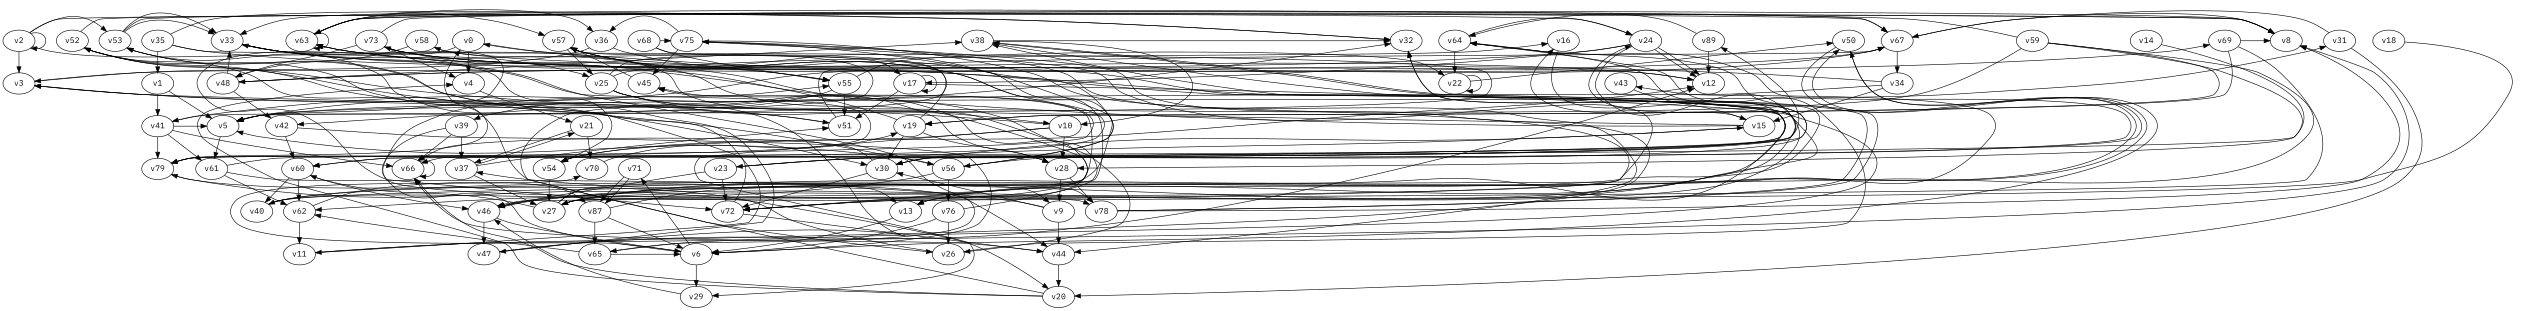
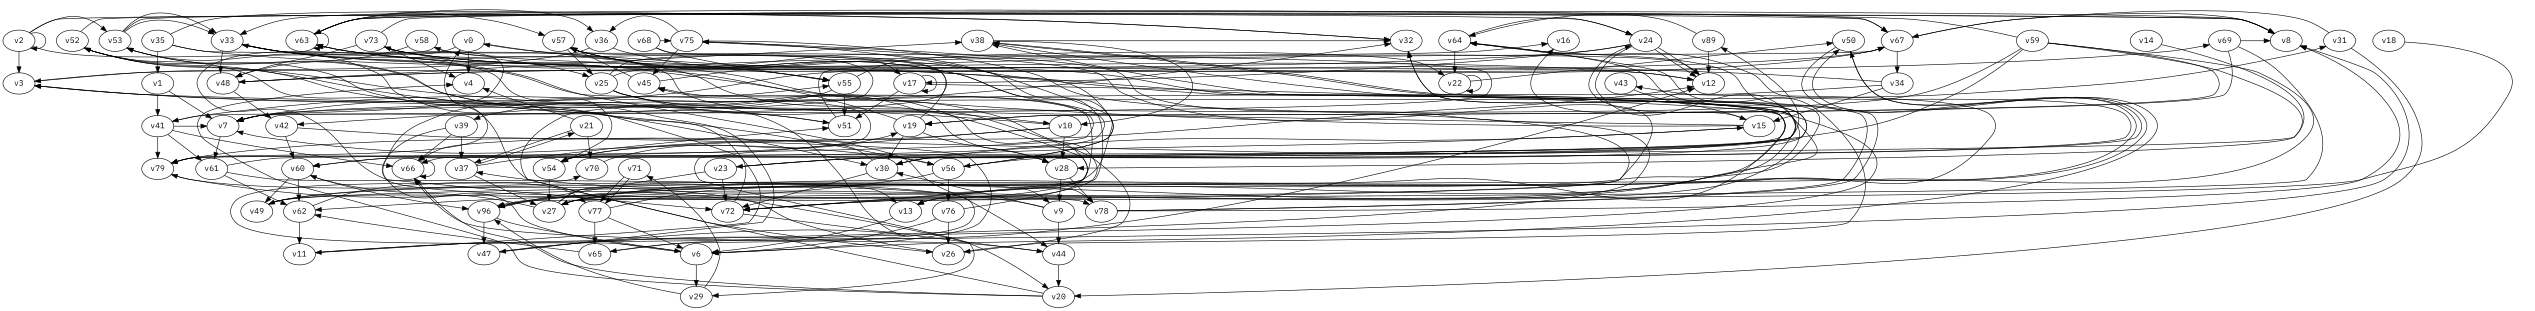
none -> (1178, 56)
(229, 65) -> (221, 59)
(523, 106) -> (531, 105)
(1383, 108) -> none
(223, 126) -> (223, 126)
(1128, 156) -> (1110, 148)
(257, 212) -> (257, 212)
(484, 212) -> (484, 212)
(595, 212) -> (595, 212)
(671, 219) -> (699, 216)
(643, 254) -> none
